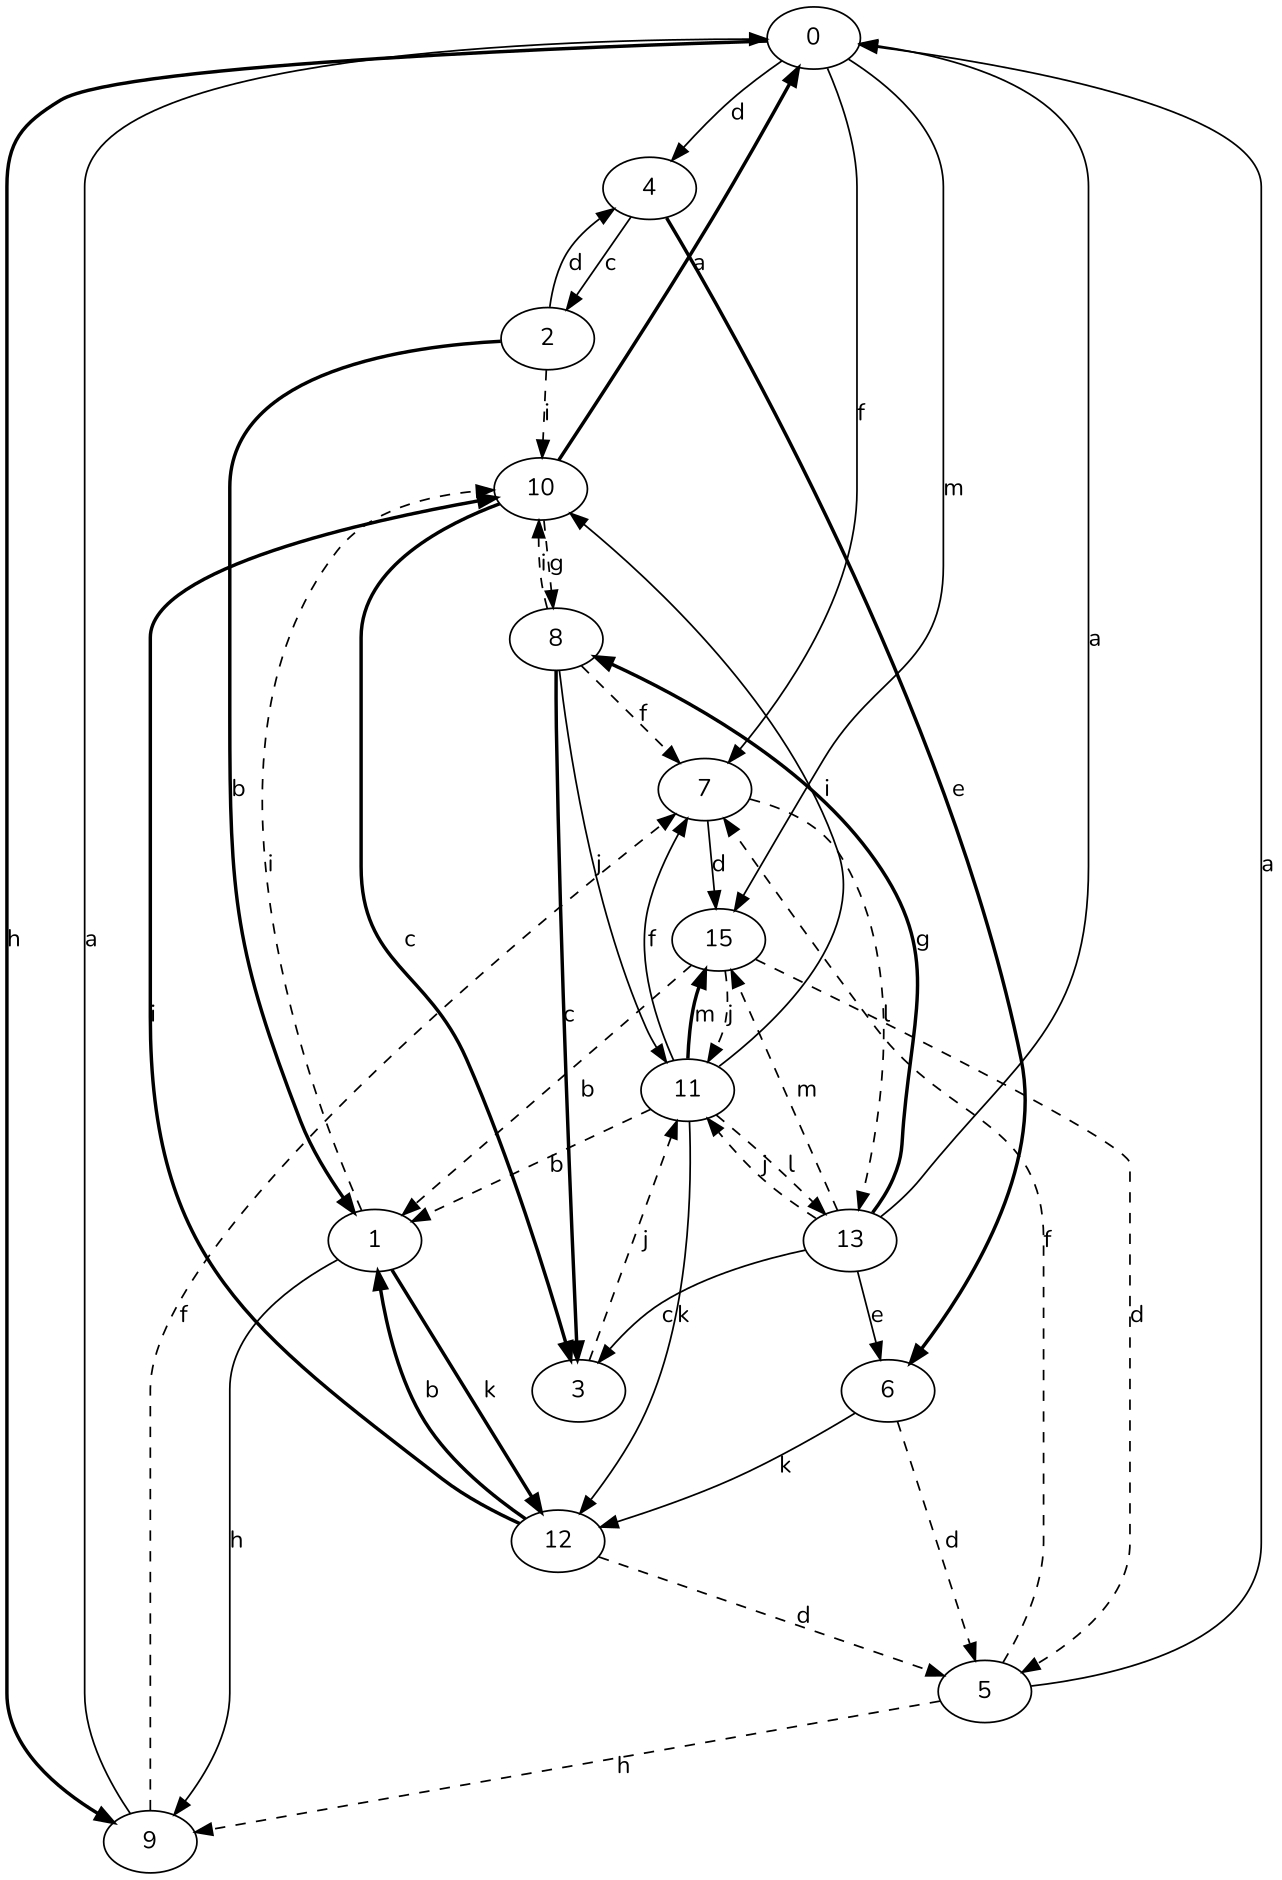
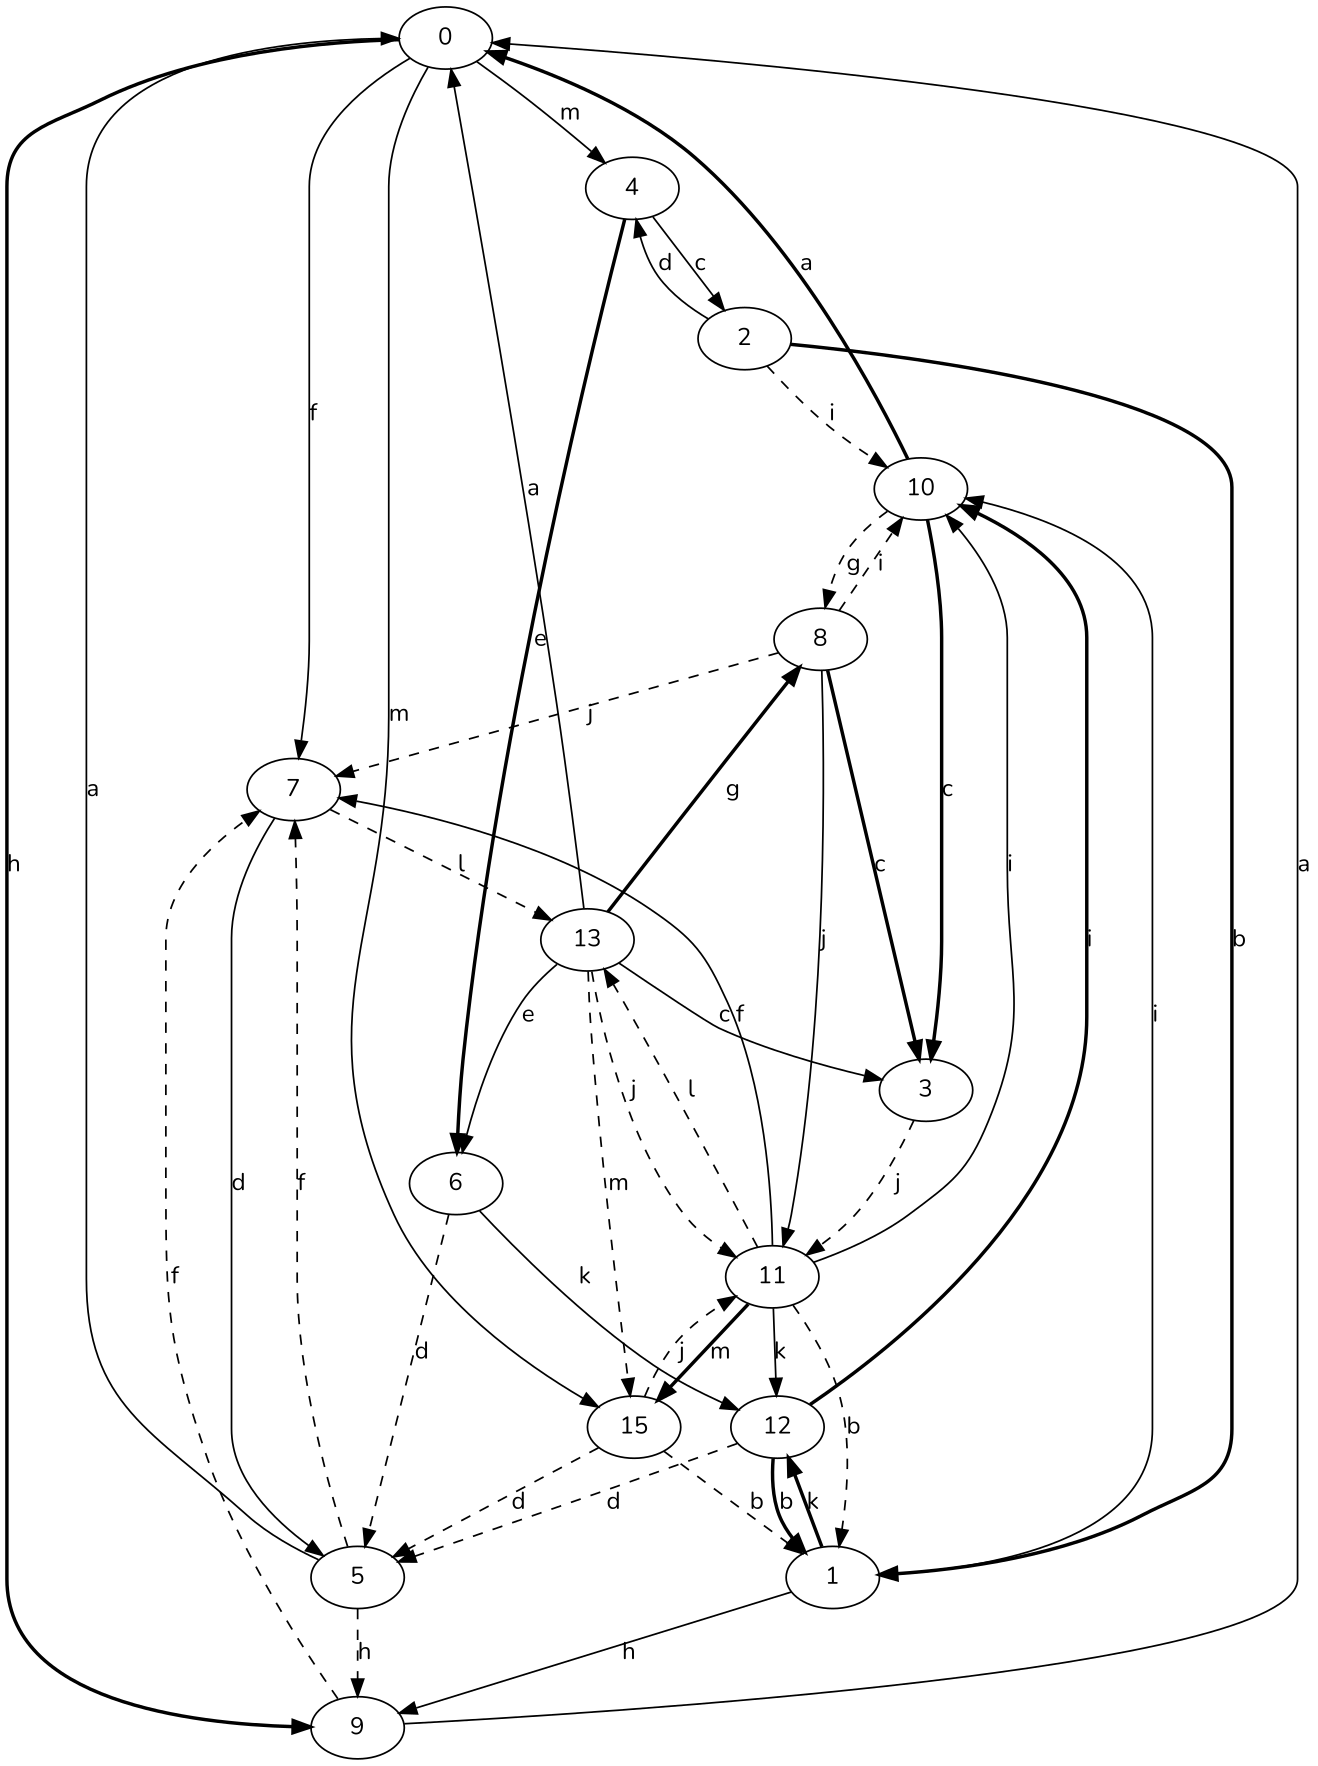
(739, 113) -> (571, 113)
(644, 714) -> (591, 714)
(264, 803) -> (1152, 1086)
(711, 856) -> (232, 1192)
